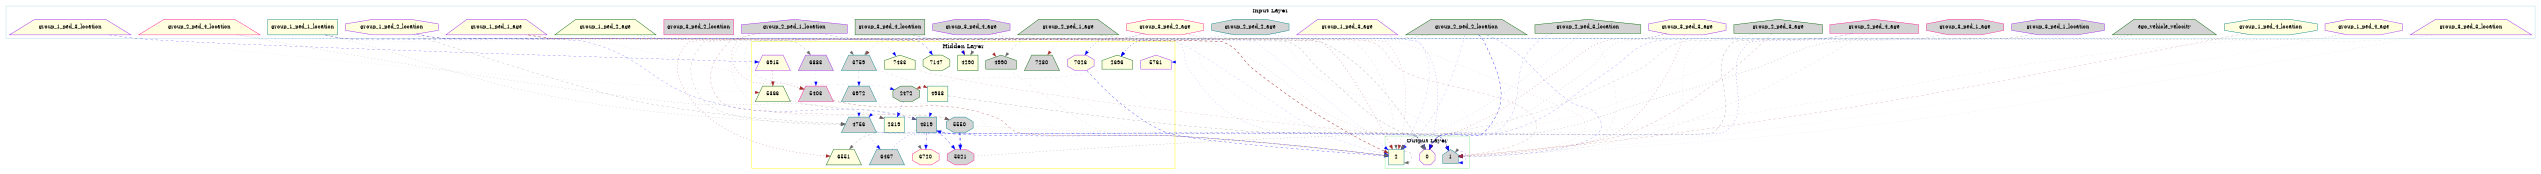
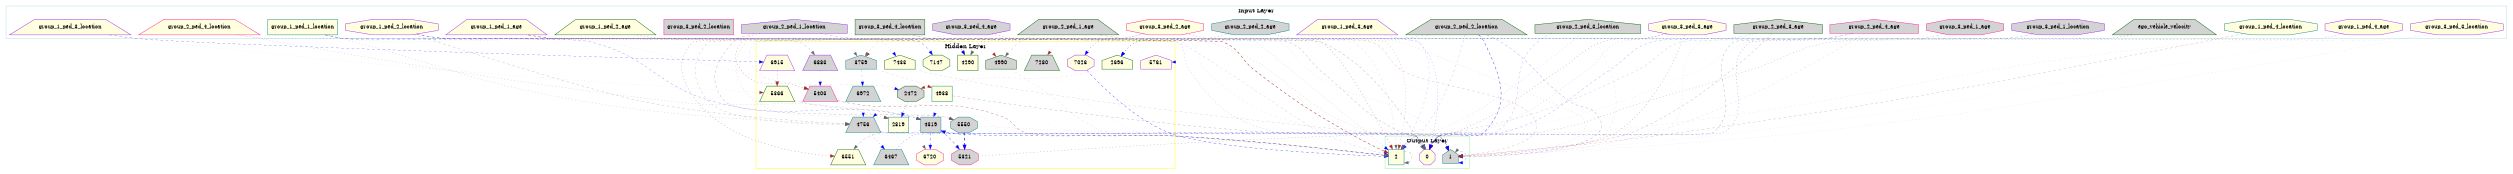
(2471, 27) -> (2457, 27)
(859, 63) -> (861, 63)
